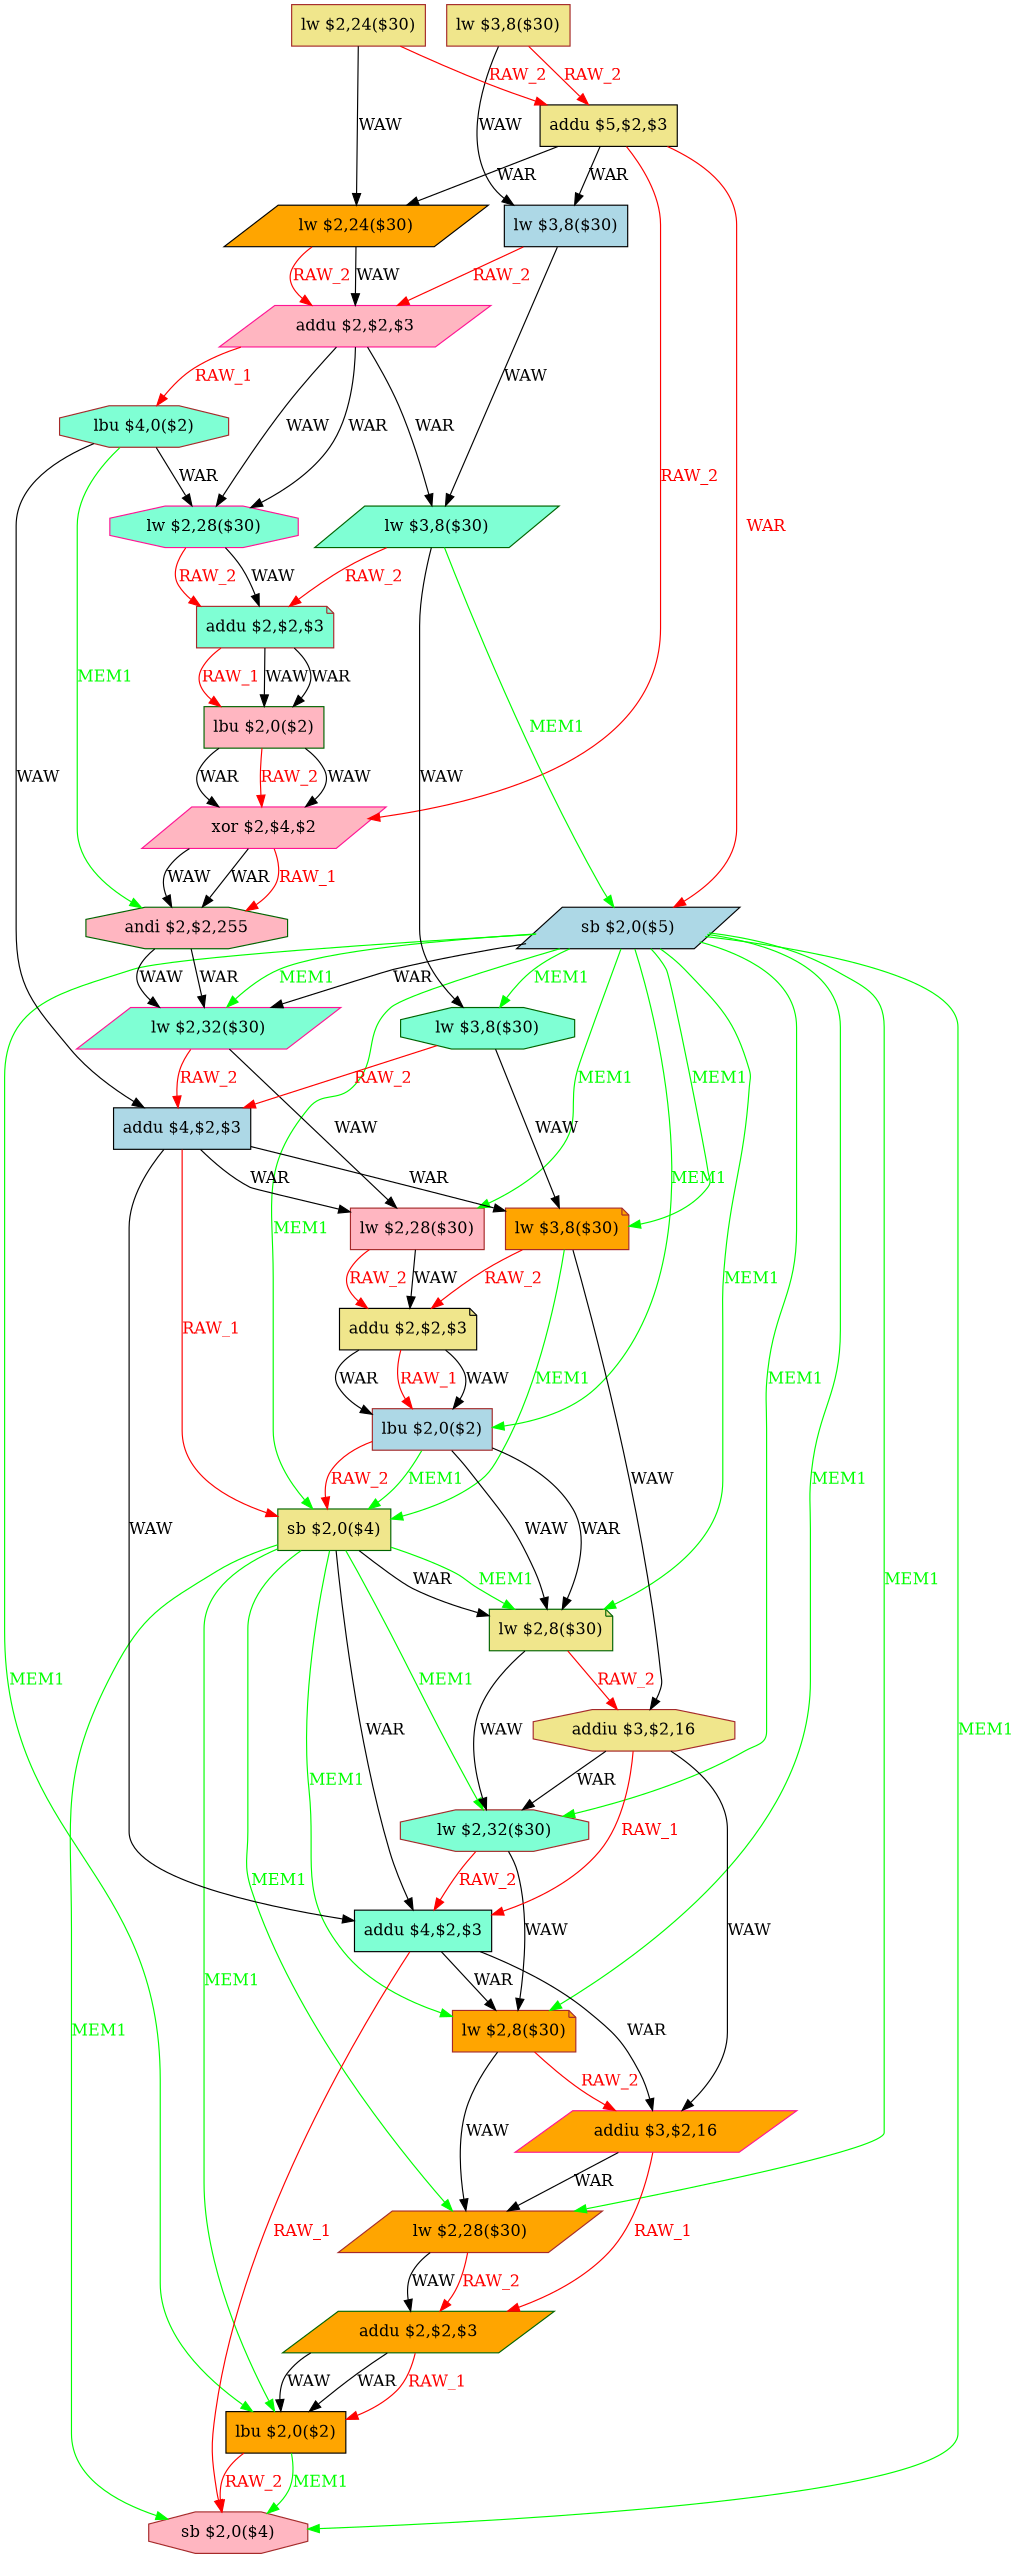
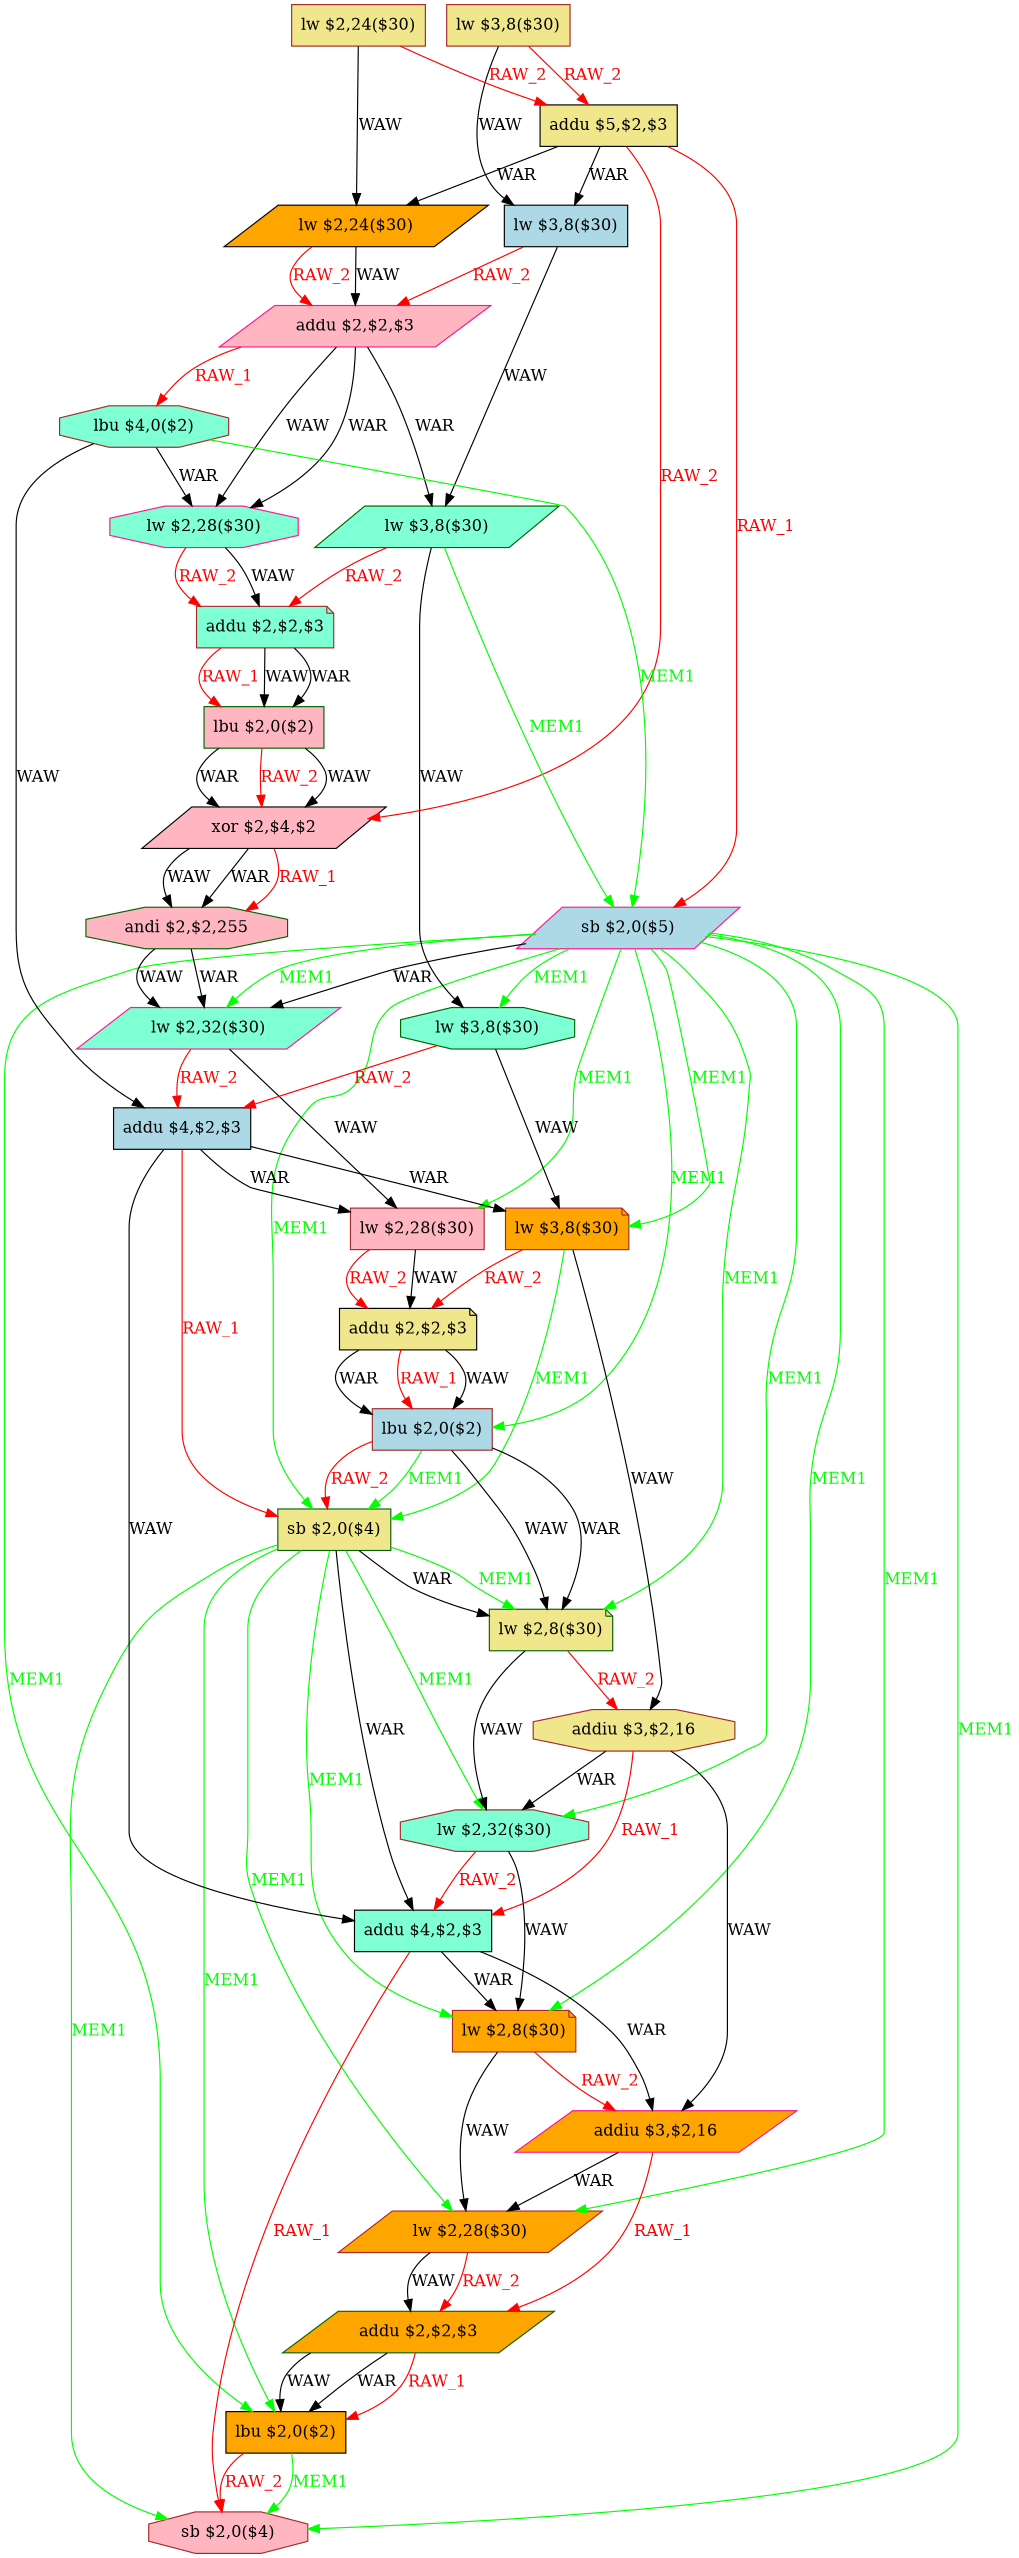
(766, 527) -> (766, 527)
(77, 679) -> (579, 525)
(264, 828) -> (264, 828)
(628, 928) -> (628, 928)
